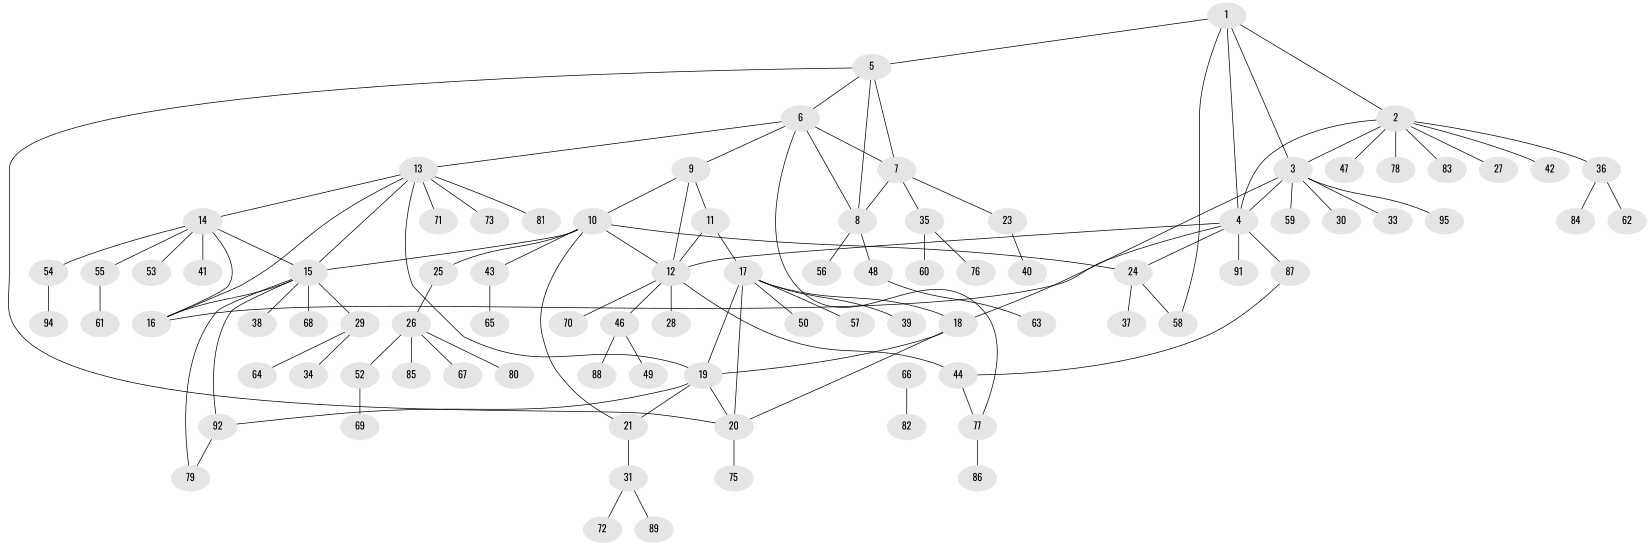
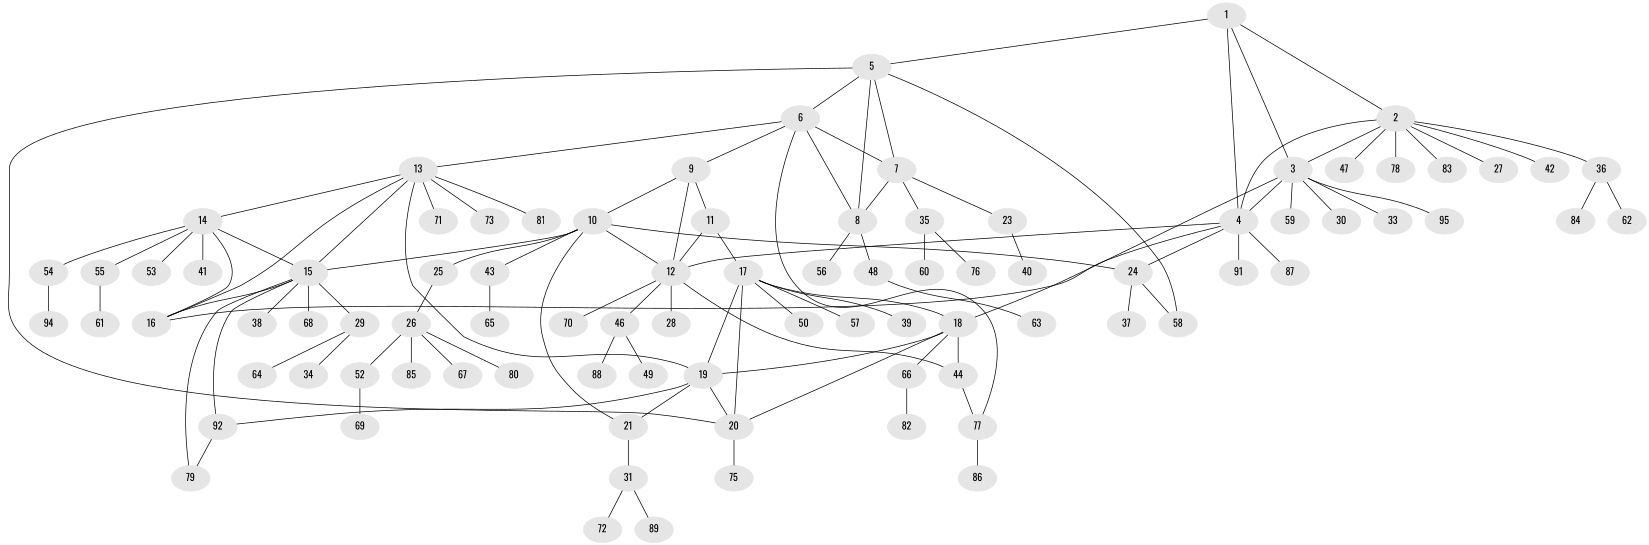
(1199, 169) -> (1058, 165)
none -> (933, 350)
(1138, 357) -> (958, 350)
